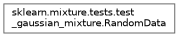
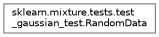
(89, 18) -> (80, 18)
